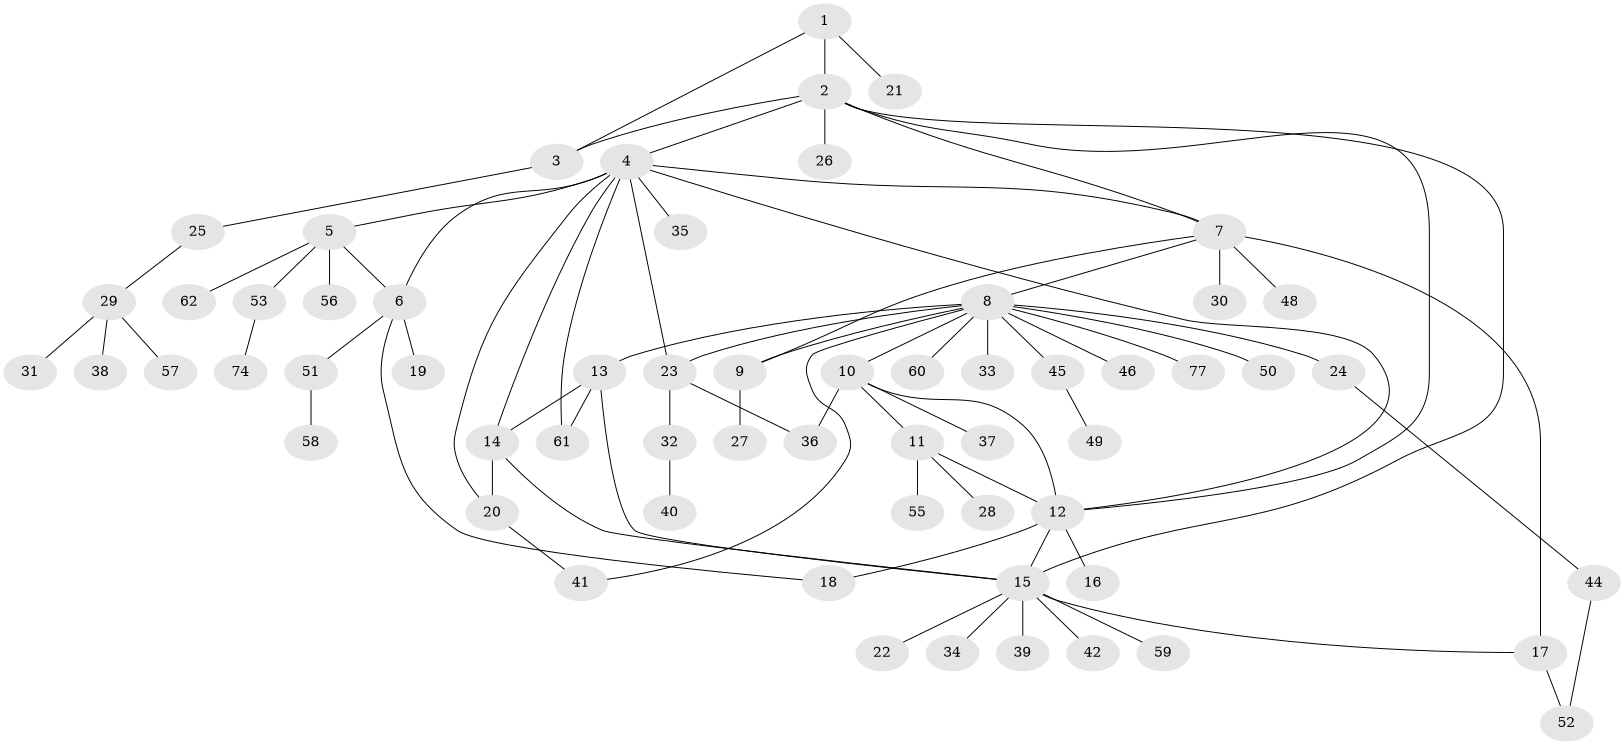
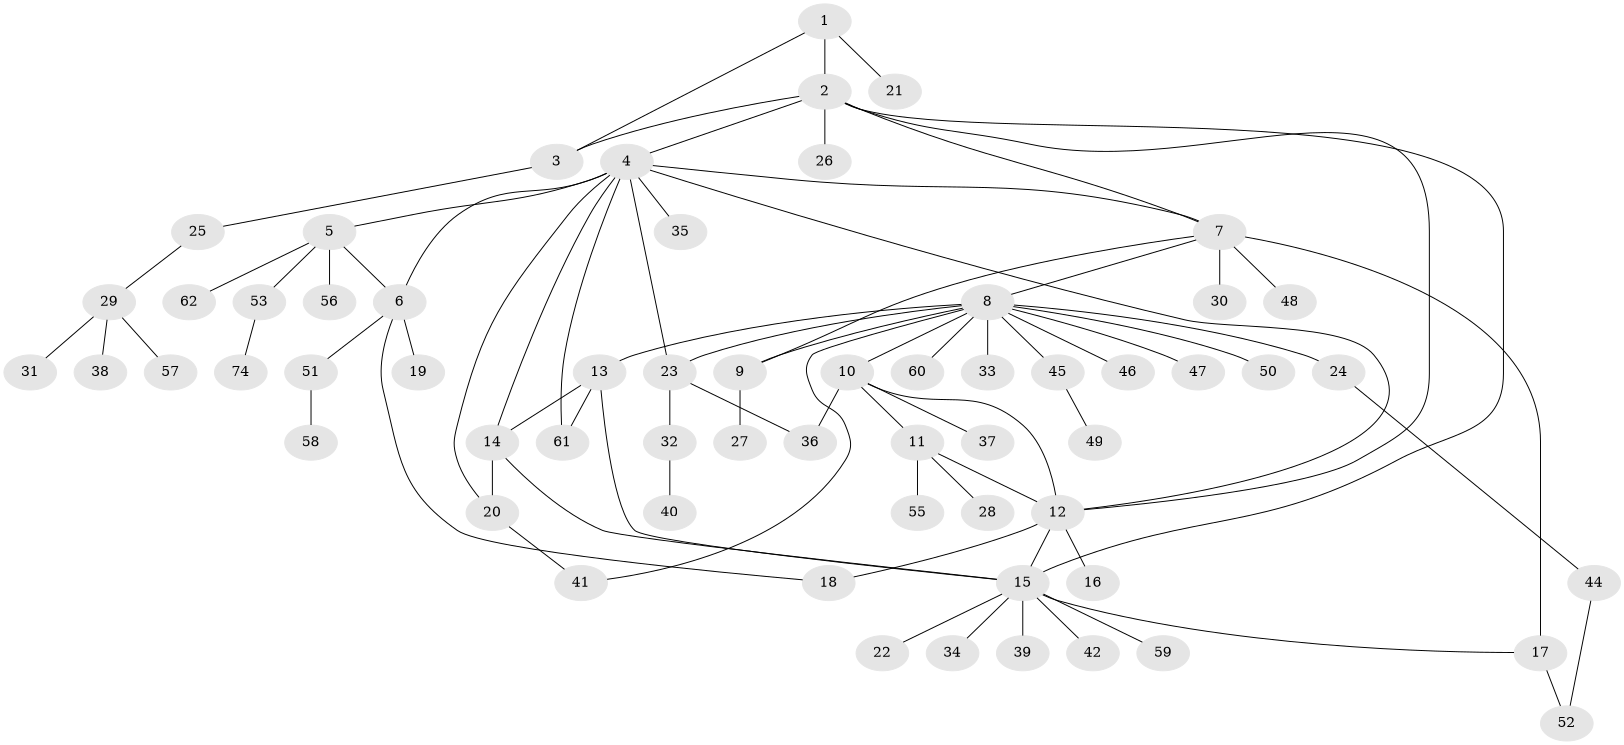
(1198, 372) -> (1198, 372)
